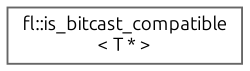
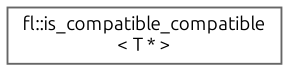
(125, 36) -> (144, 36)
